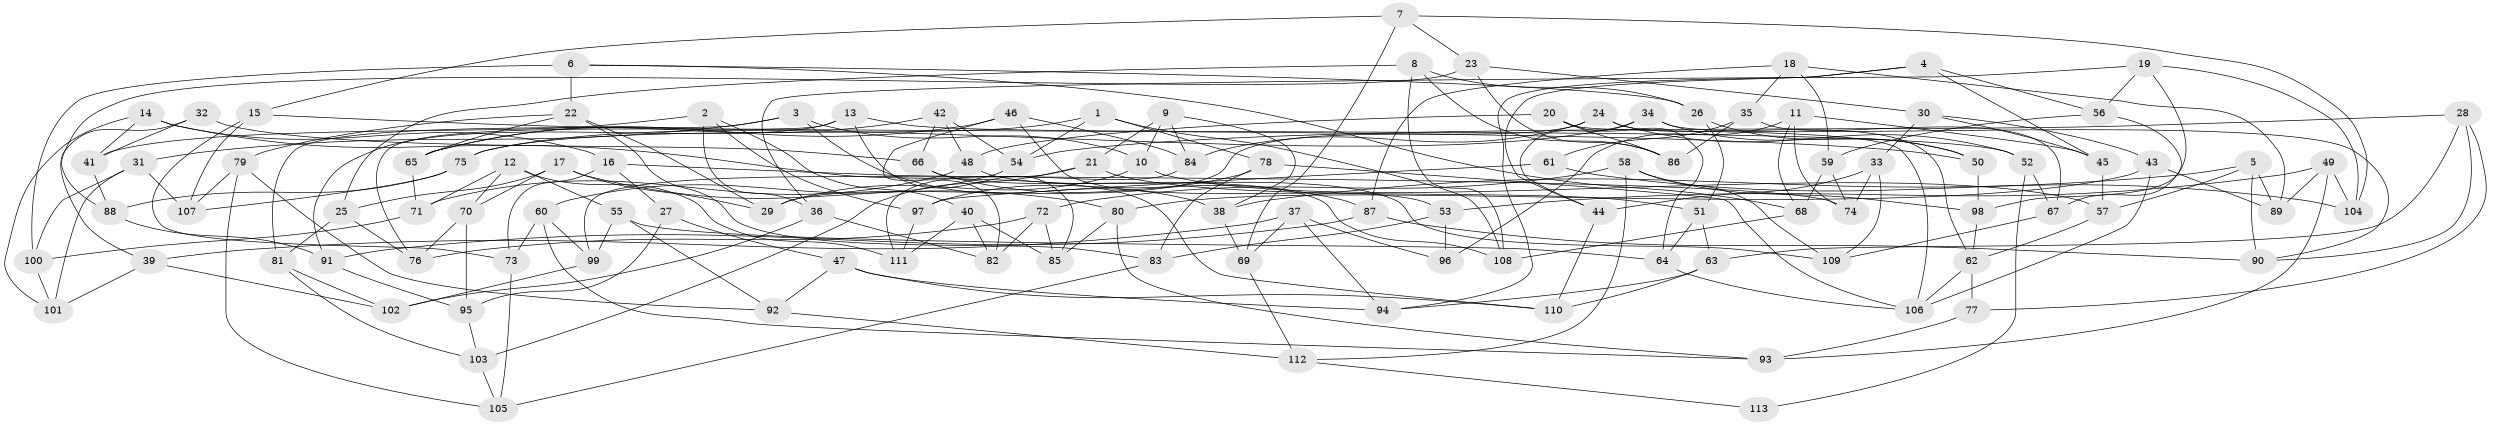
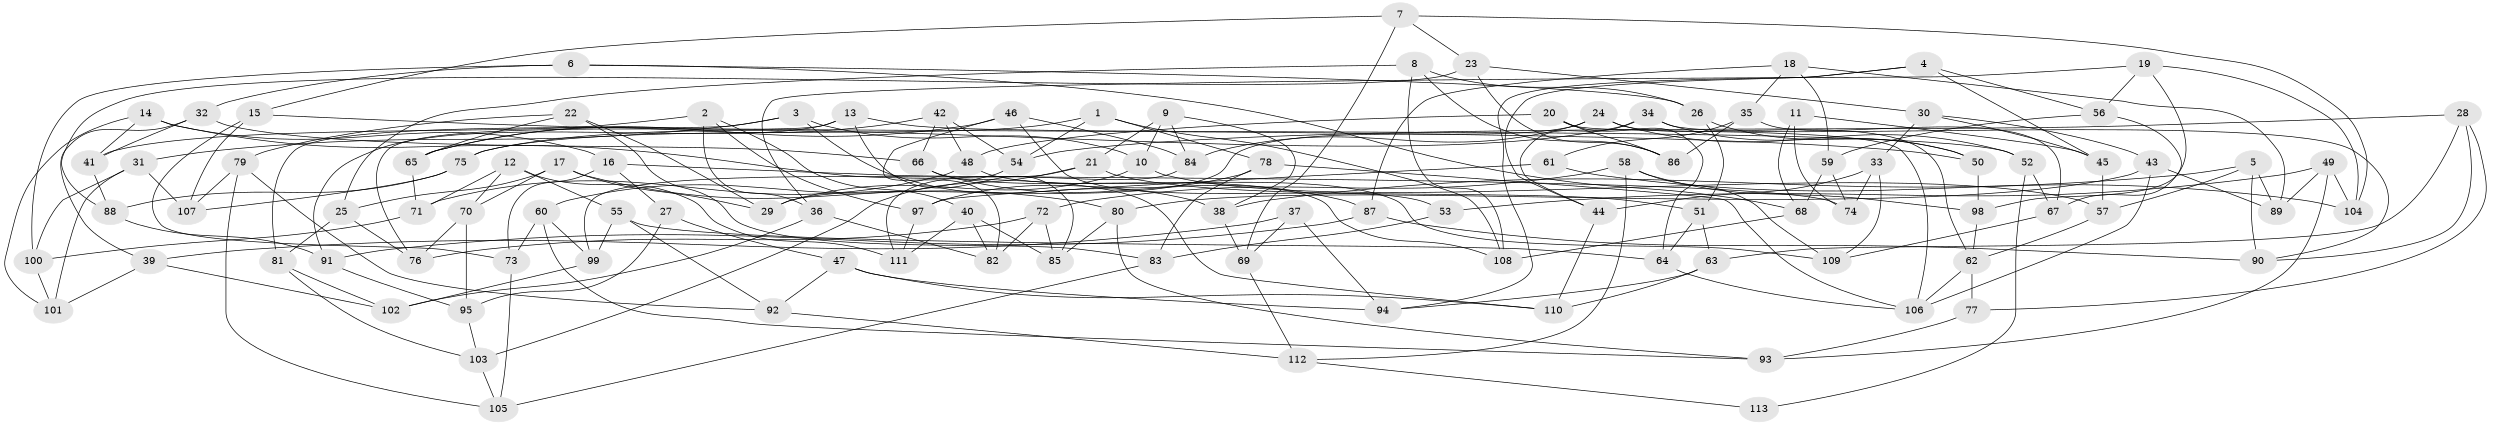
(571, 89) -> (299, 87)
(1445, 262) -> none
